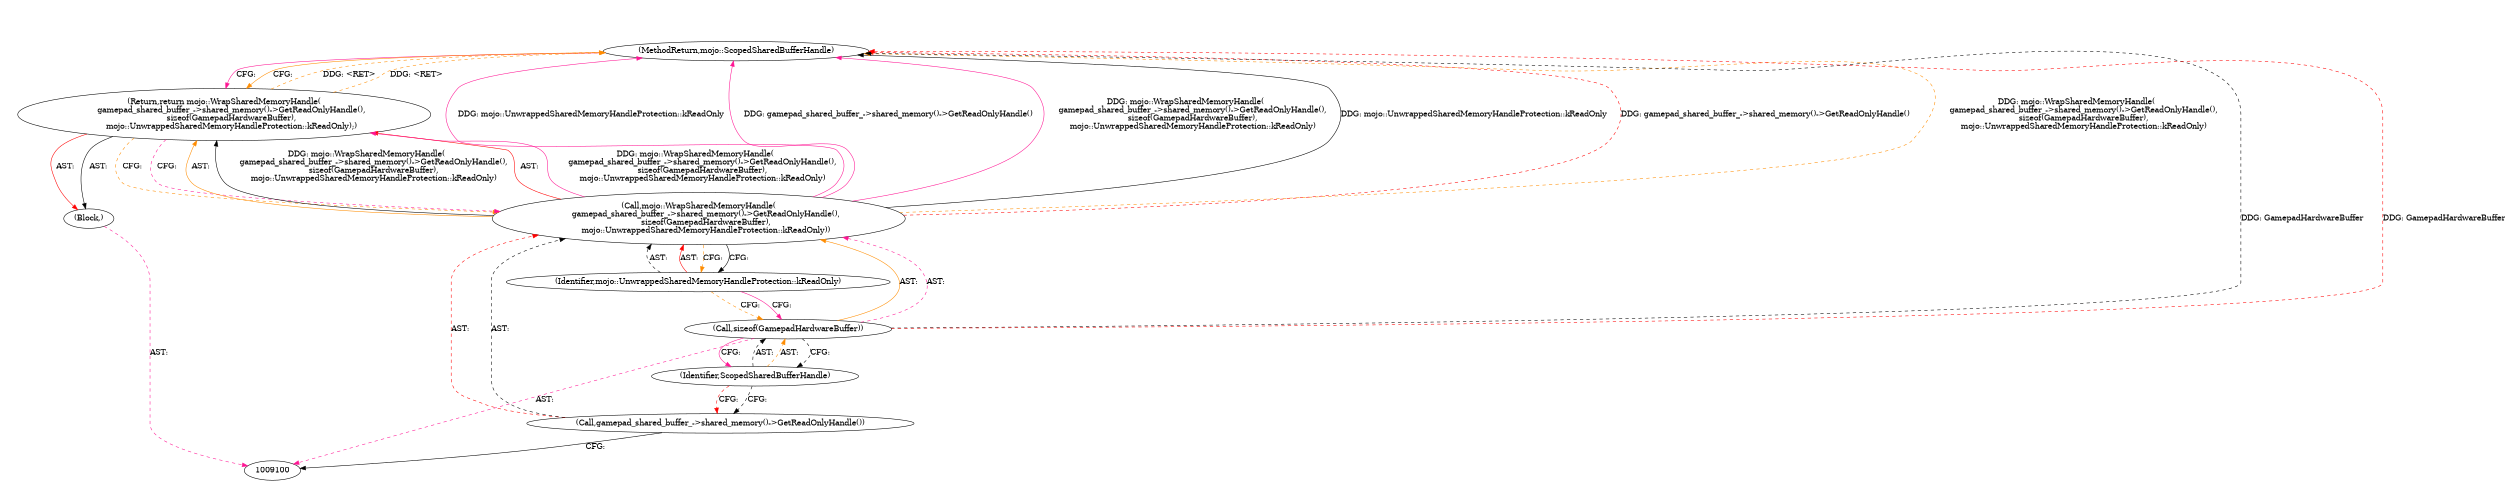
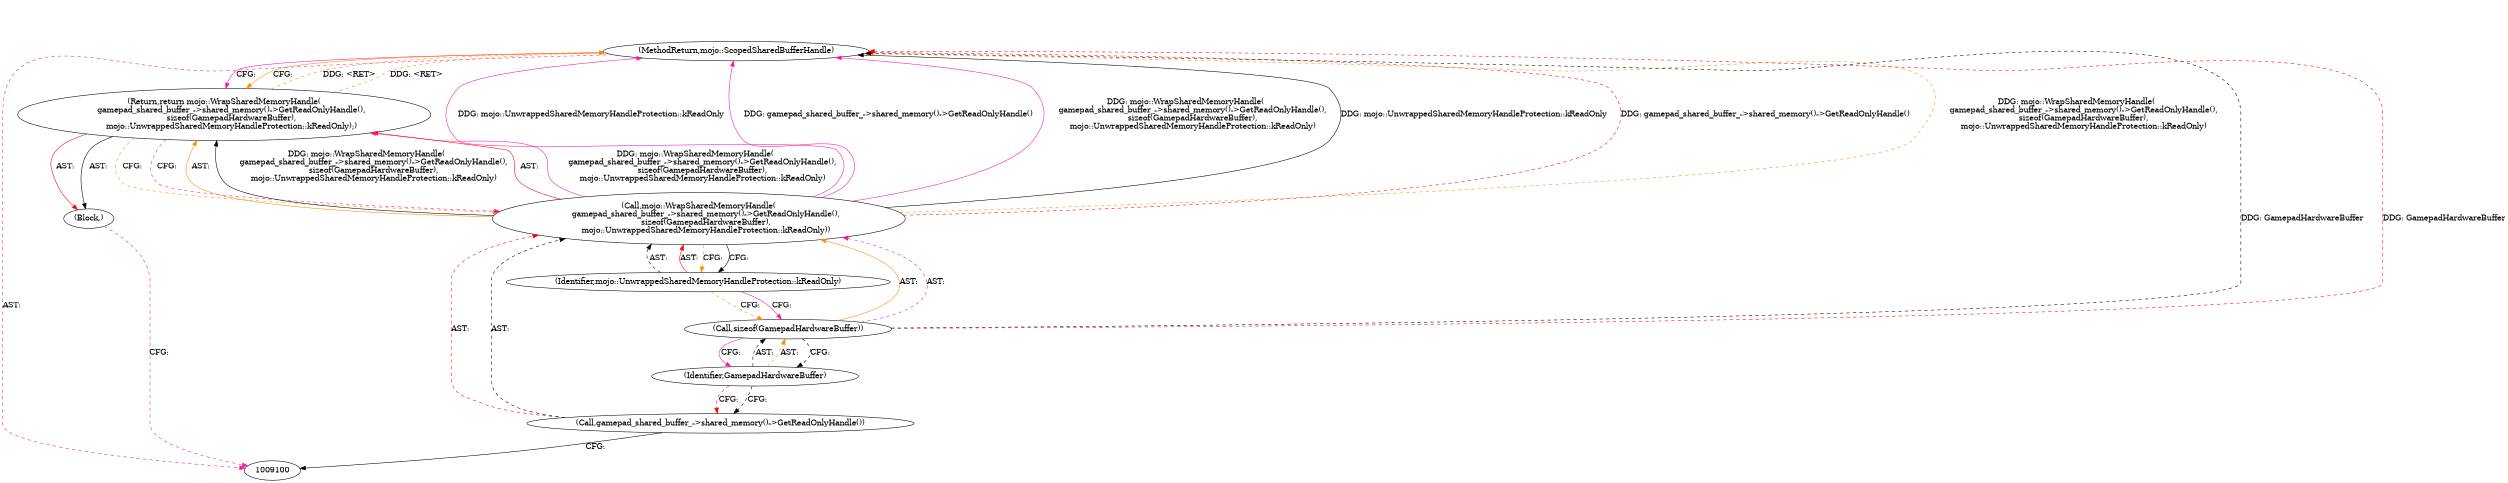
(160, 353) -> (160, 353)
(755, 376) -> (755, 376)
(526, 399) -> (18, 72)
